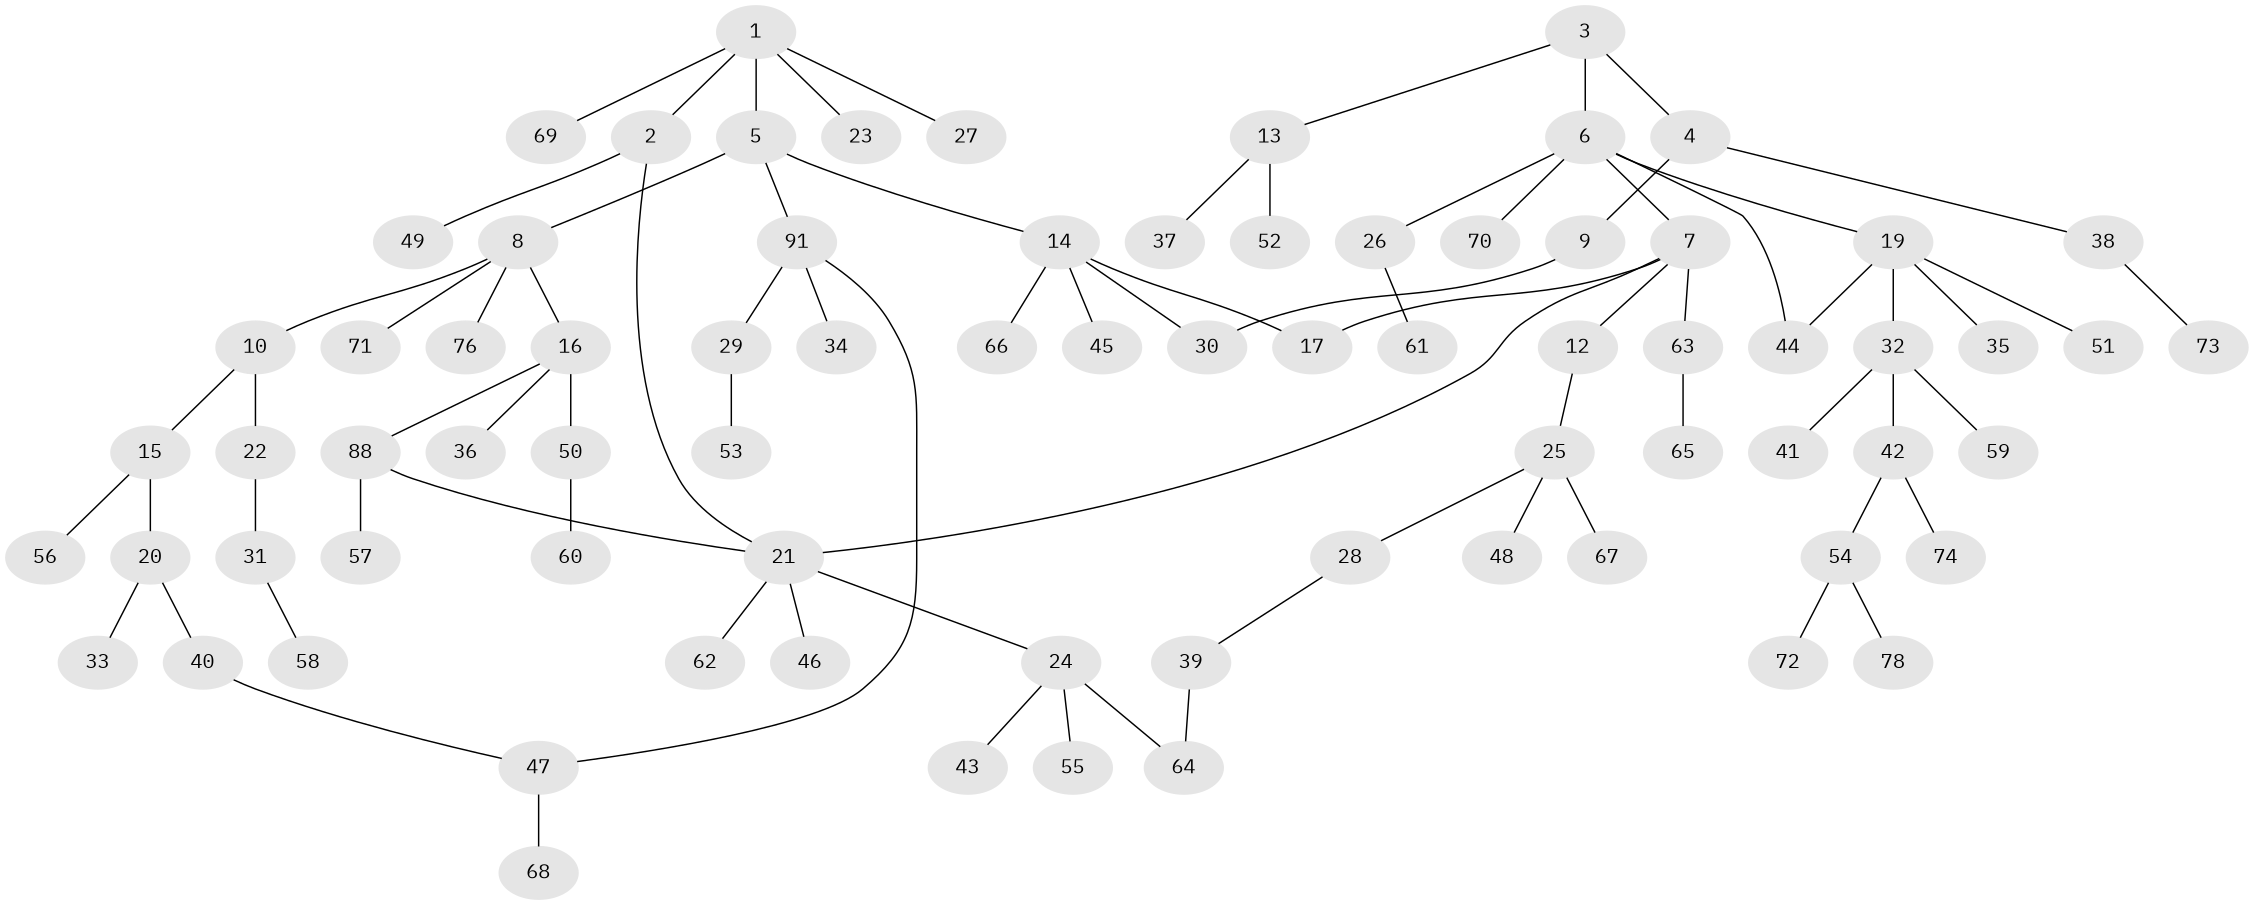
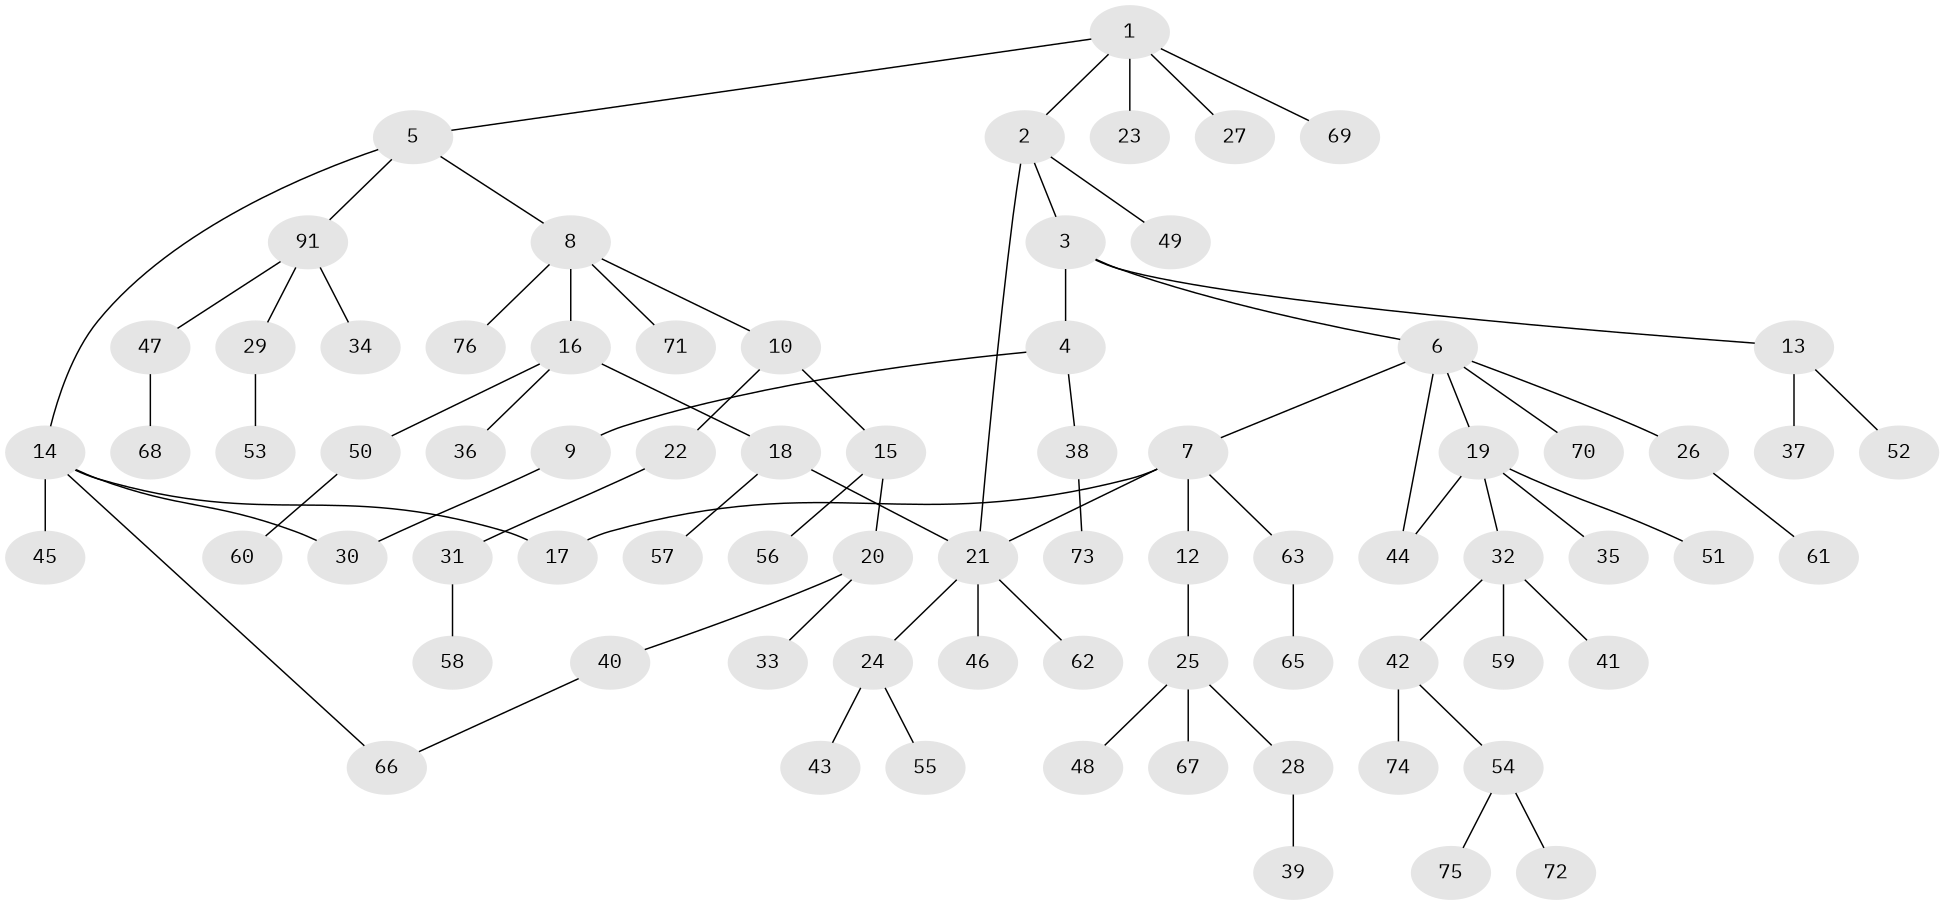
none -> (1045, 190)
(361, 453) -> (781, 453)
(1893, 663) -> (1451, 873)
(366, 724) -> (499, 715)
(1184, 768) -> none
